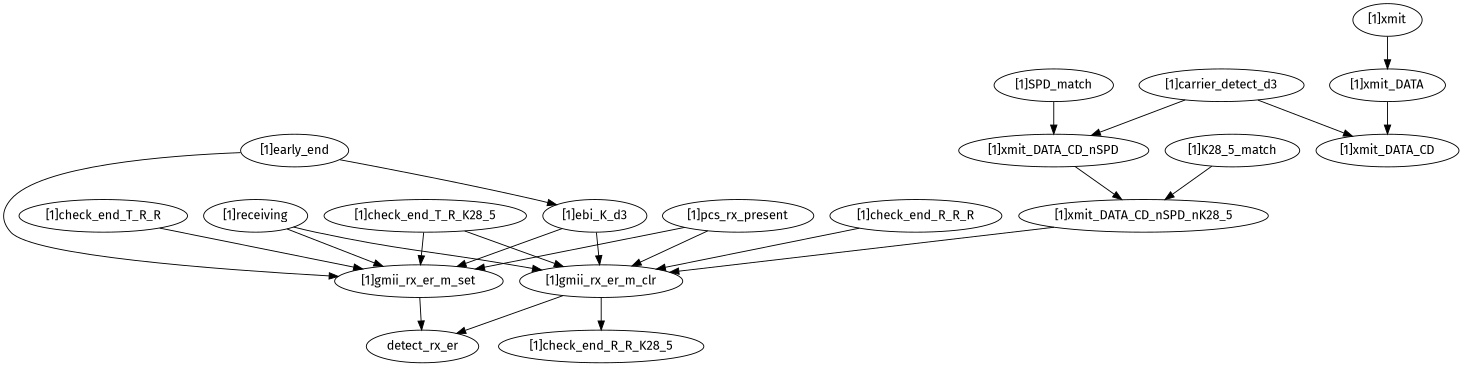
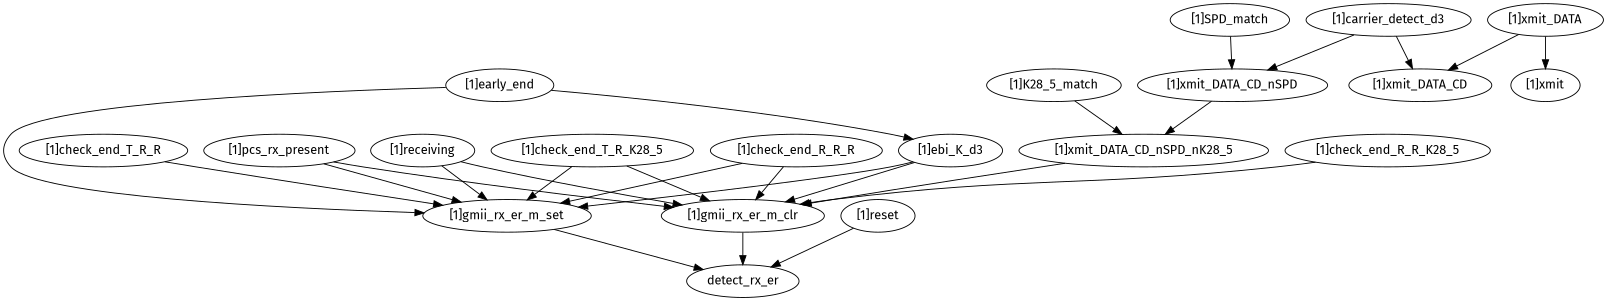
(1388, 48) -> (1546, 48)
none -> (652, 183)
none -> (878, 216)
(601, 309) -> (1062, 182)
